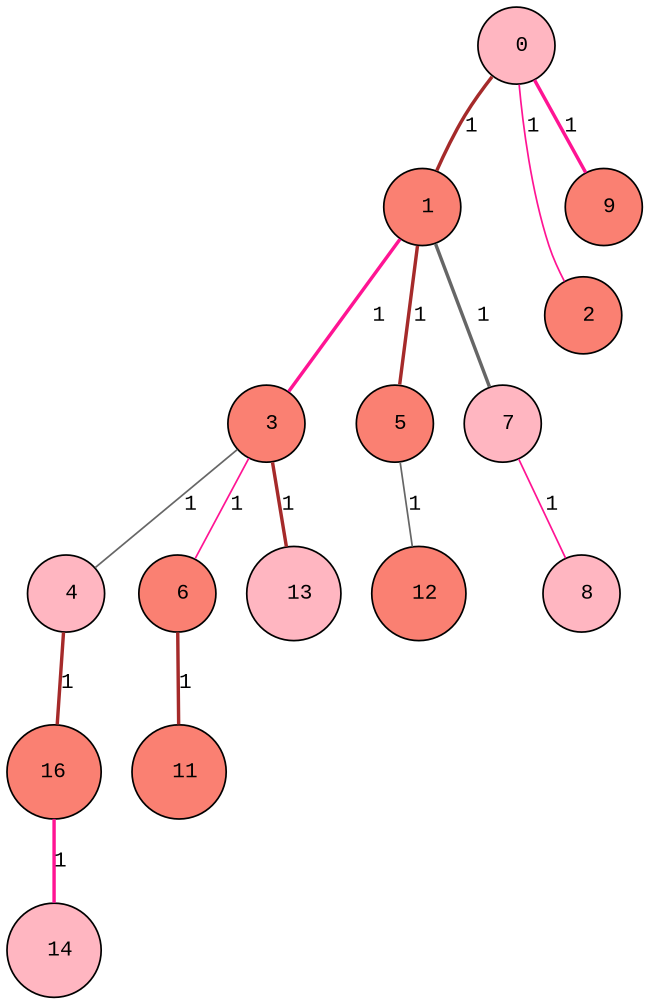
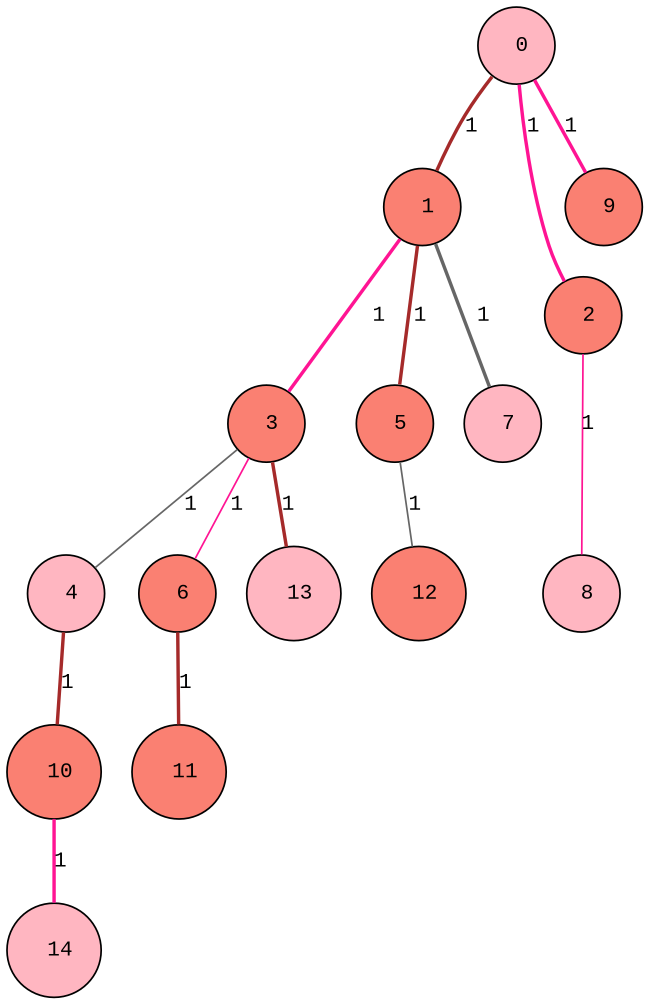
(533, 185) -> (533, 185)
(542, 509) -> (582, 454)
(54, 772) -> (54, 772)
